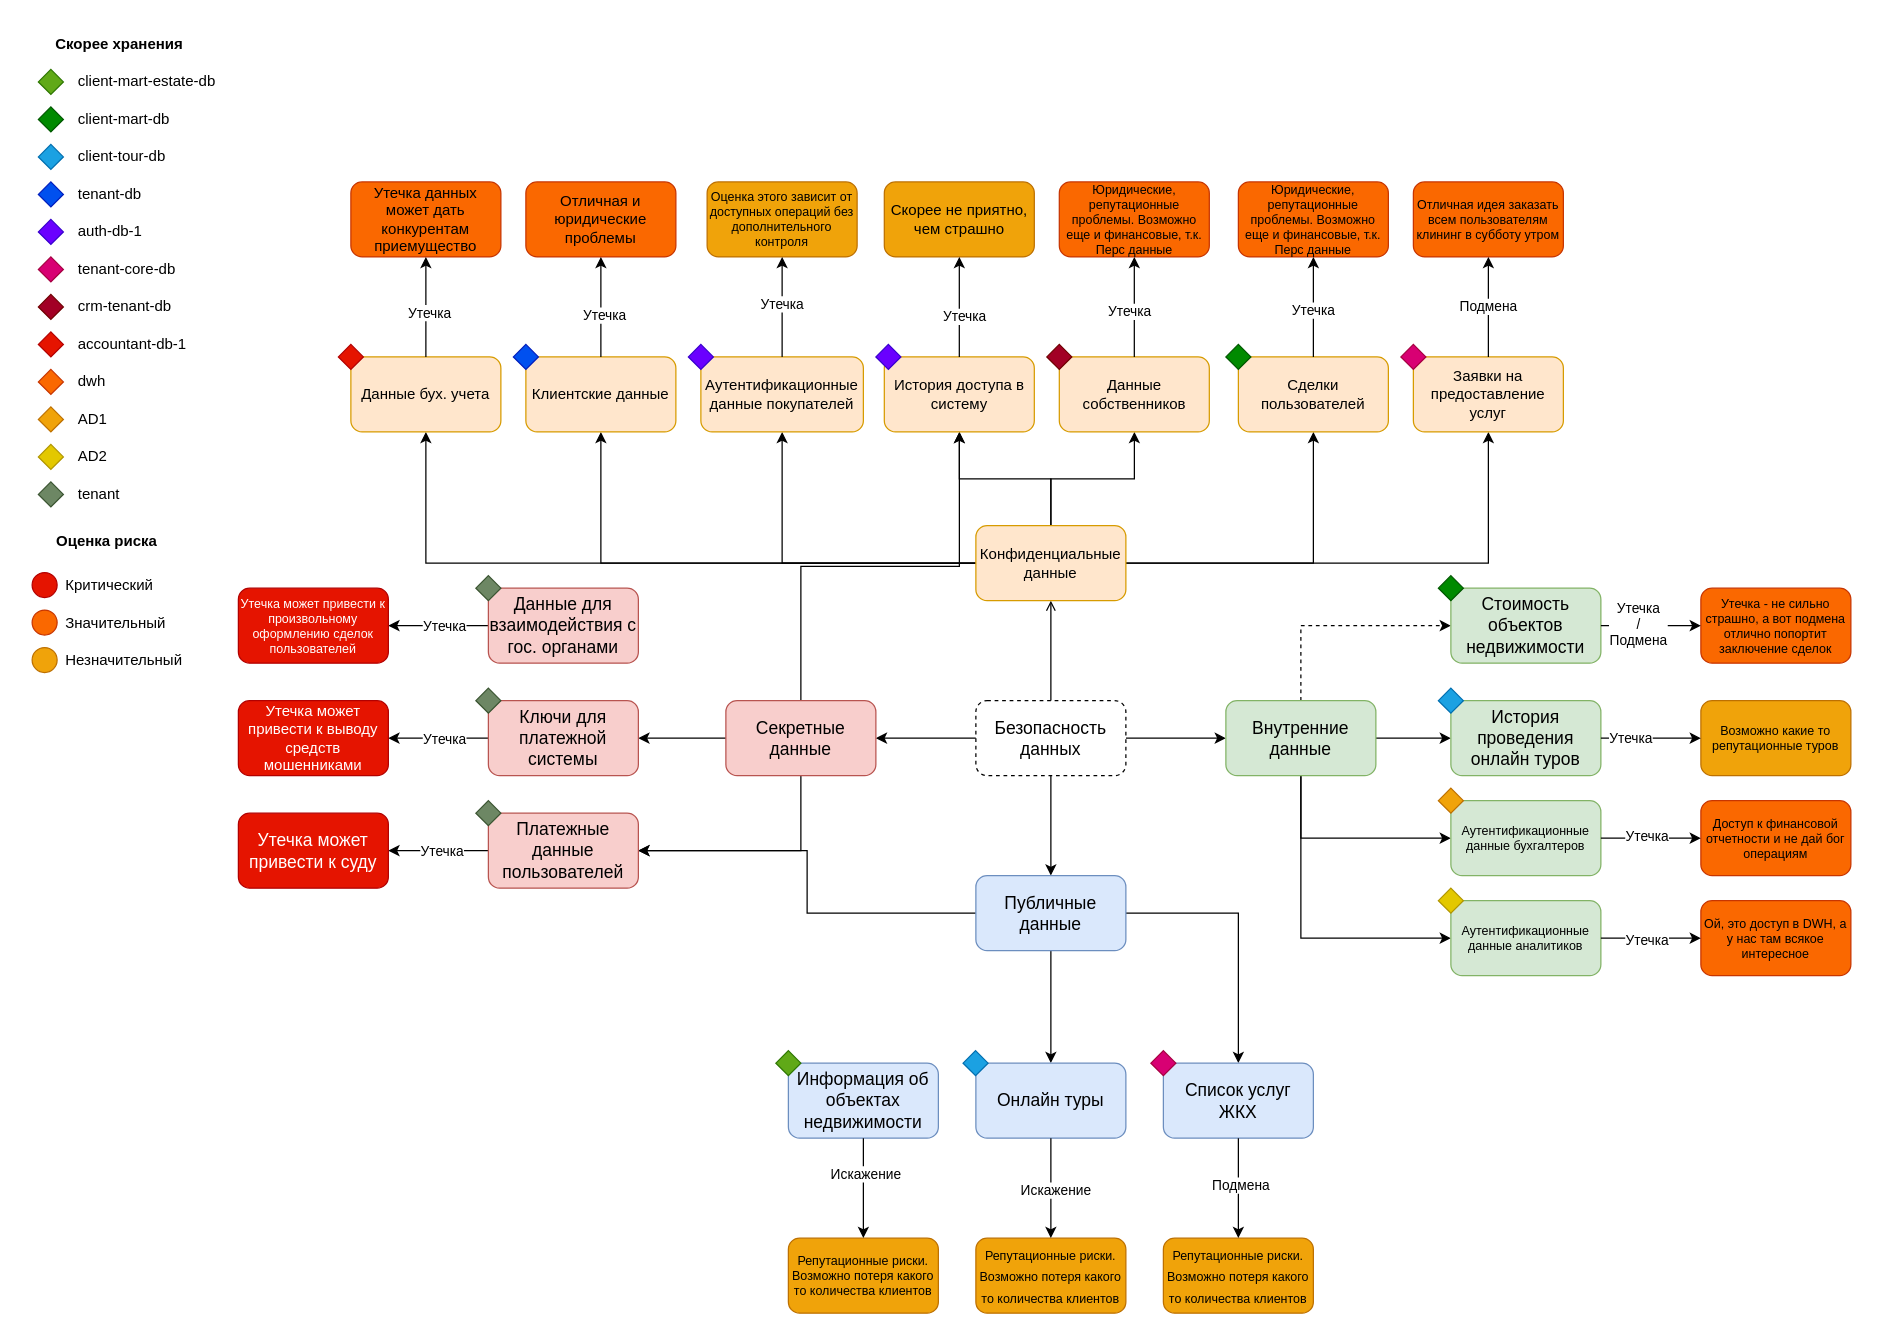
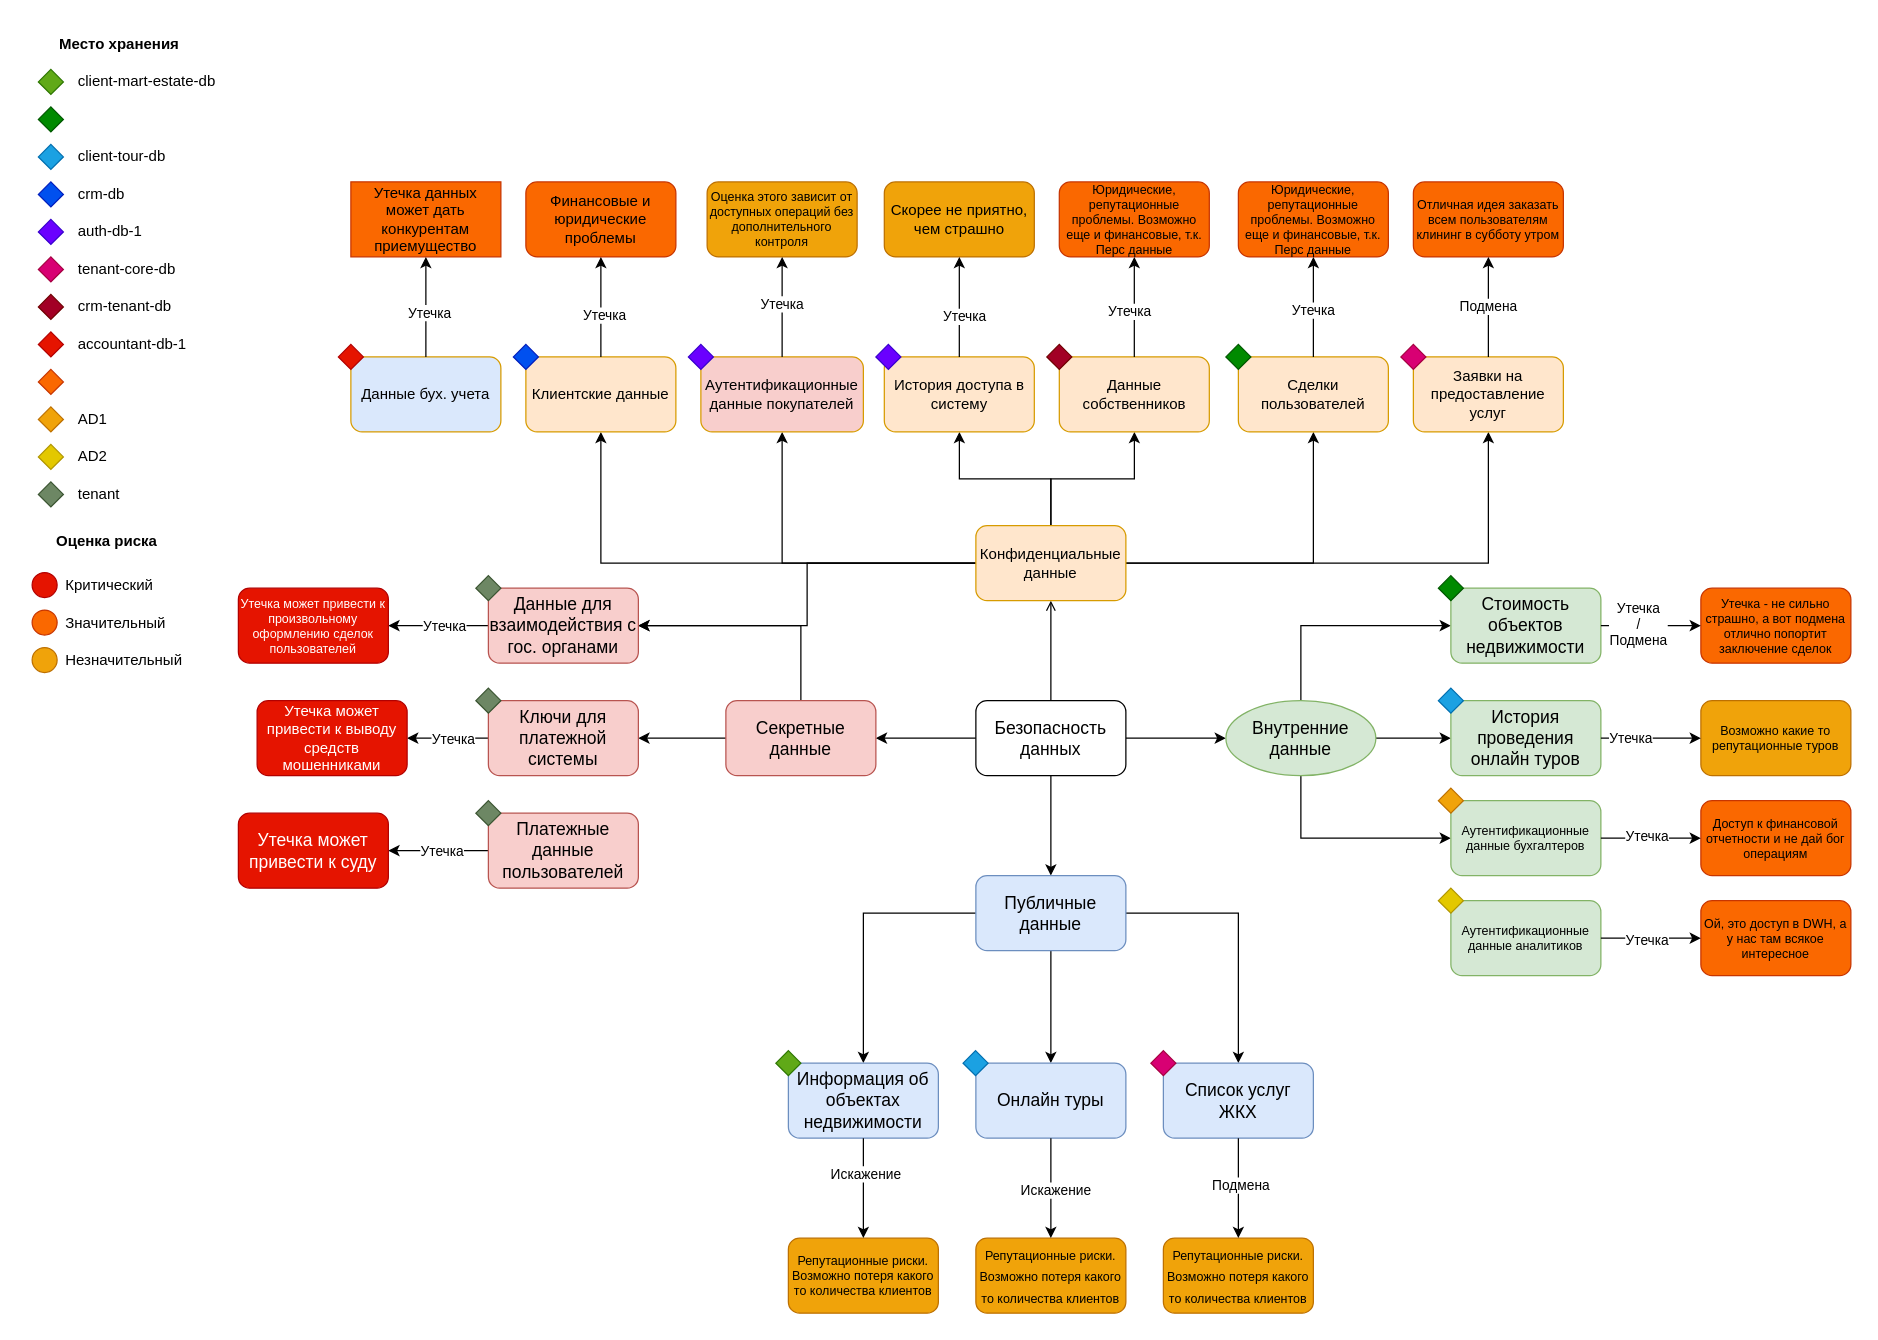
(119, 44) -> (119, 44)
(151, 119) -> none
(116, 194) -> (103, 194)
(426, 219) -> (426, 219)
(601, 219) -> (601, 219)
(151, 382) -> none
(426, 394) -> (426, 394)
(782, 394) -> (782, 394)
(450, 563) -> (807, 599)
(892, 566) -> (801, 627)
(1336, 626) -> (1336, 626)
(313, 738) -> (332, 738)
(1051, 738) -> (1051, 738)
(1301, 738) -> (1301, 738)
(801, 811) -> none
(807, 908) -> (863, 983)
(1323, 938) -> none
